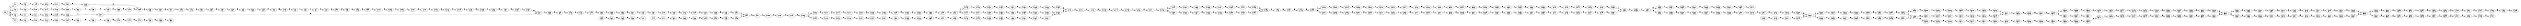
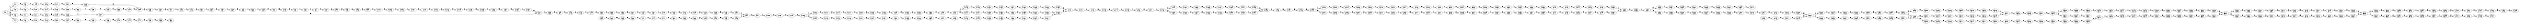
none -> (648, 18)
